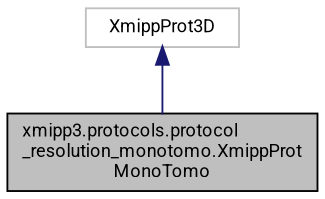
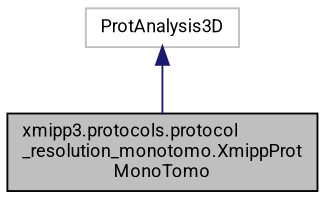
(162, 28) -> (162, 28)
